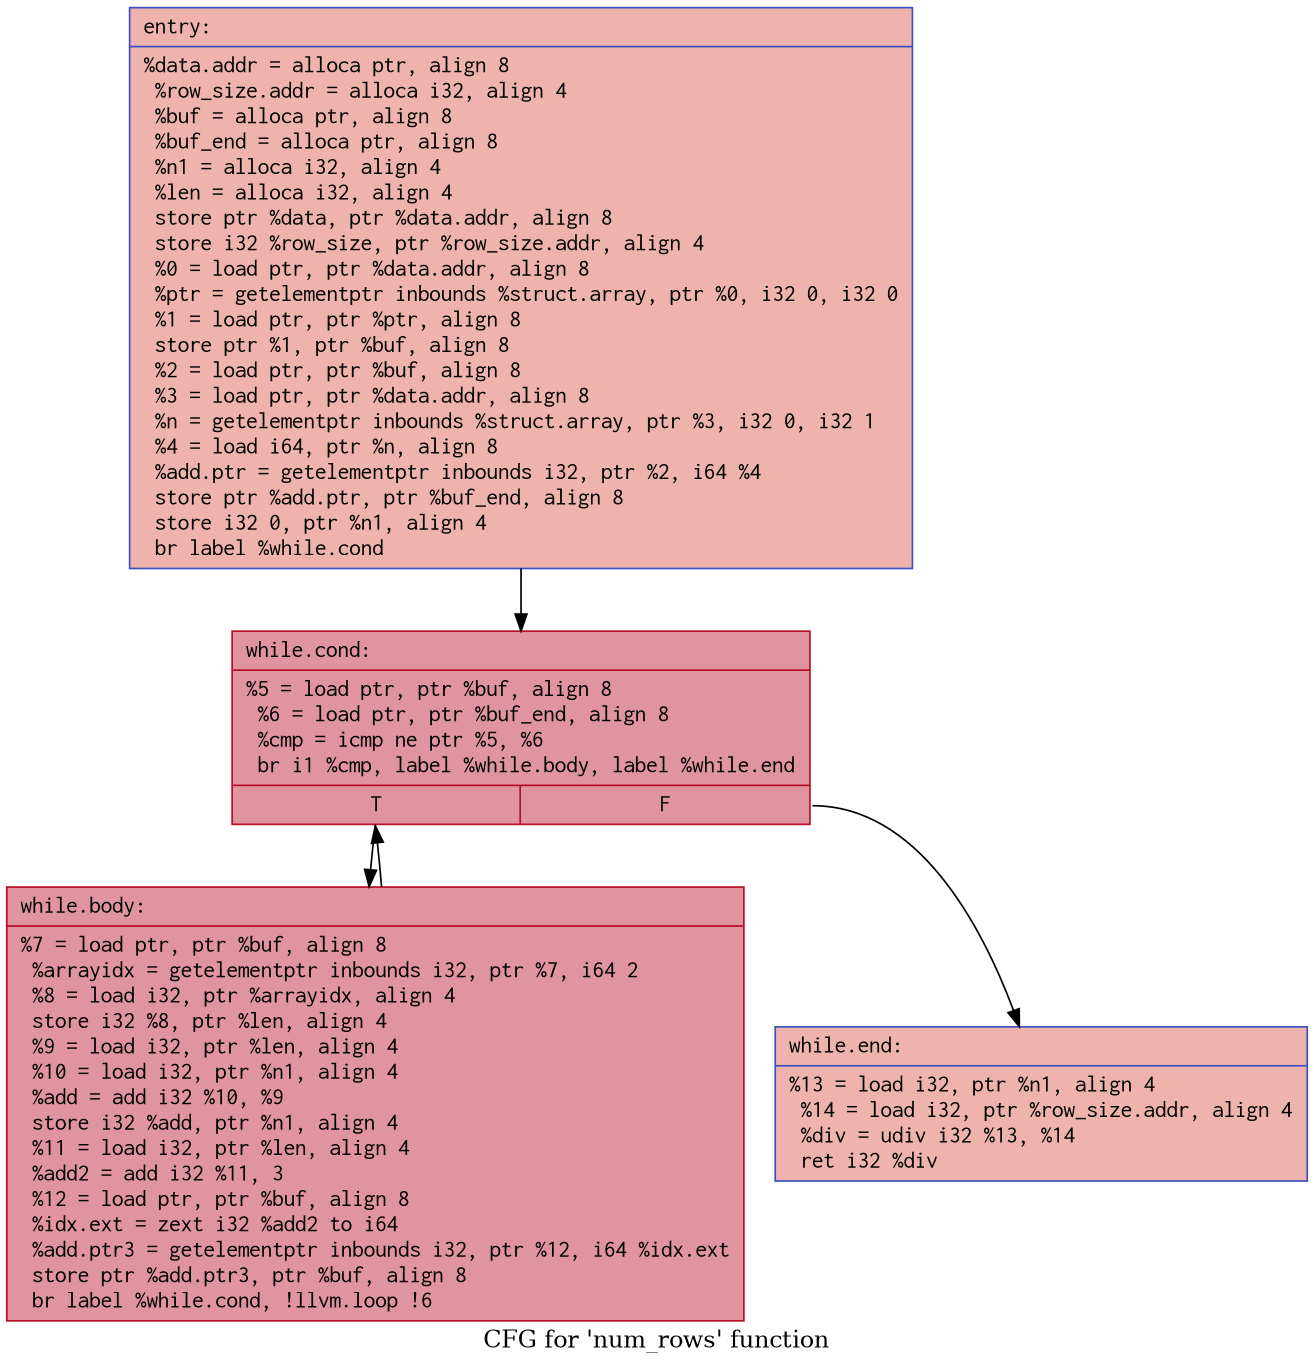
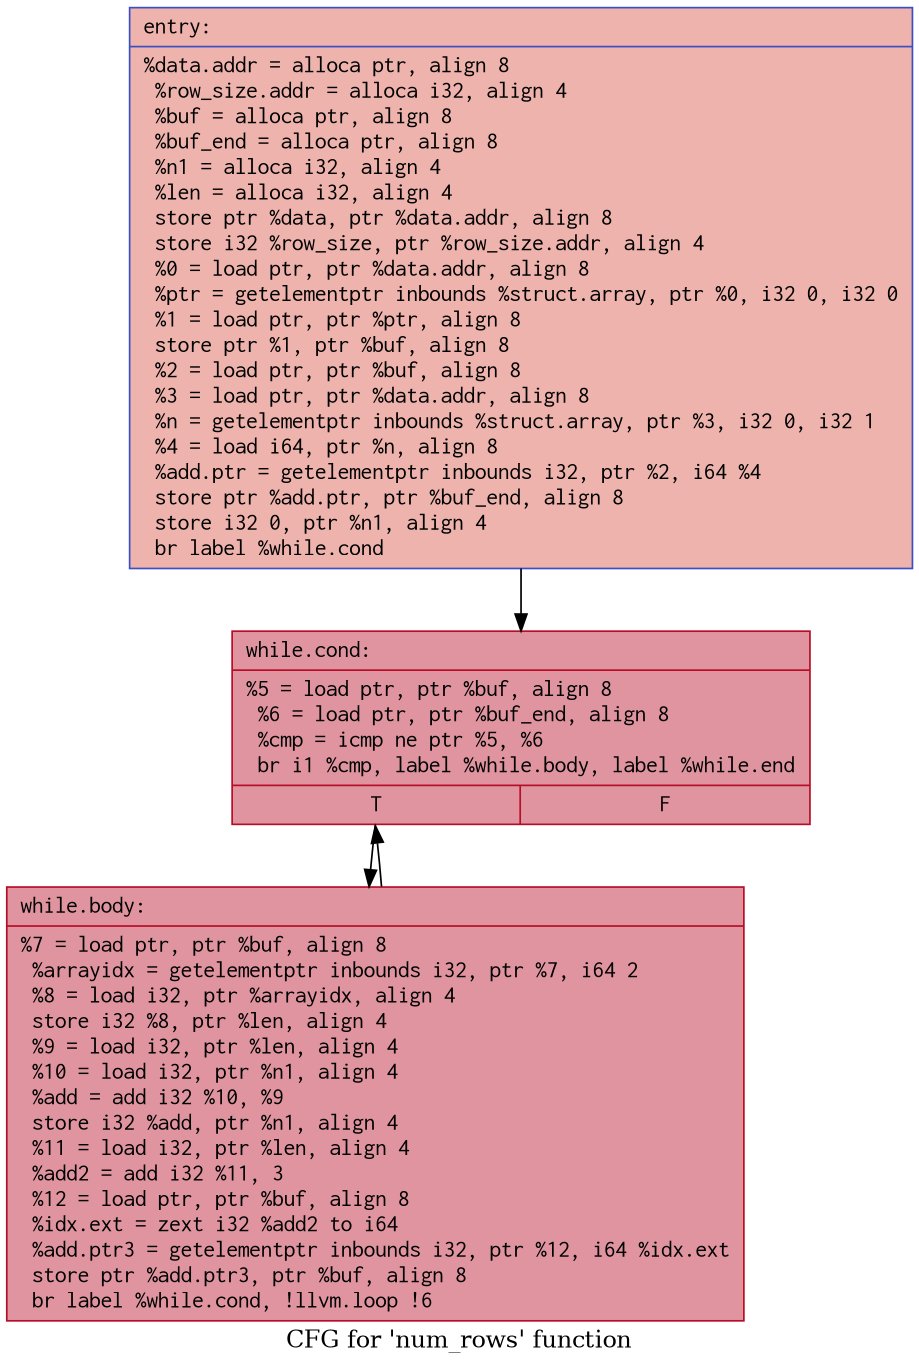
(1041, 1104) -> none
